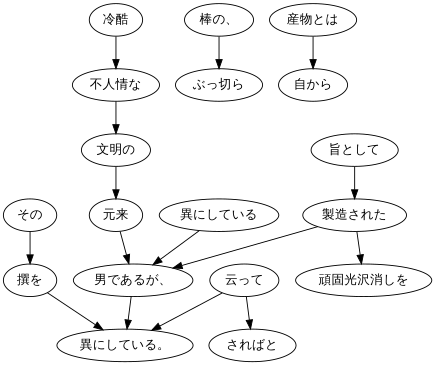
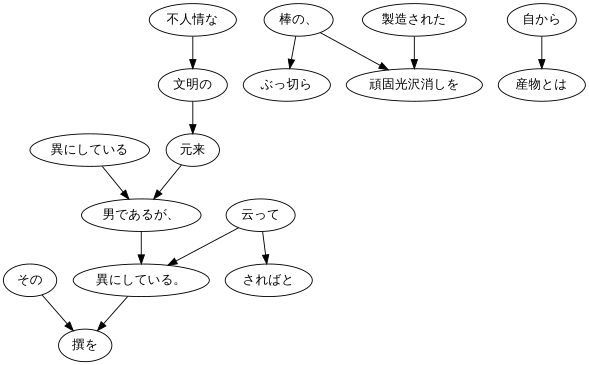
(116, 20) -> none
(313, 48) -> (542, 48)
none -> (350, 49)
(355, 150) -> none
(250, 246) -> none
(71, 309) -> (116, 310)
